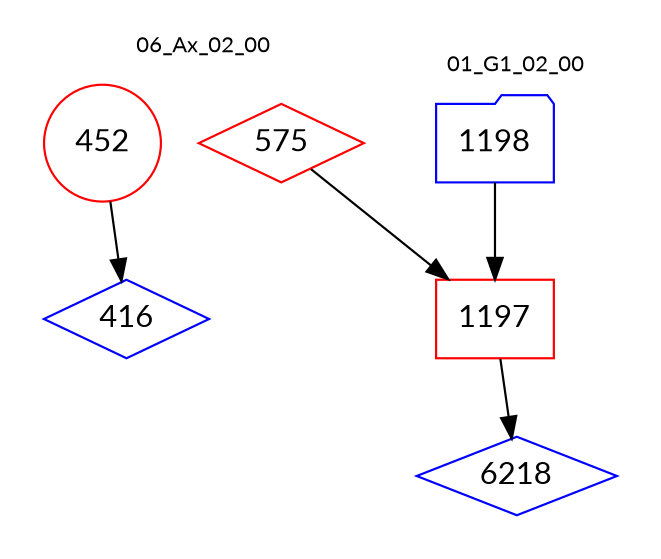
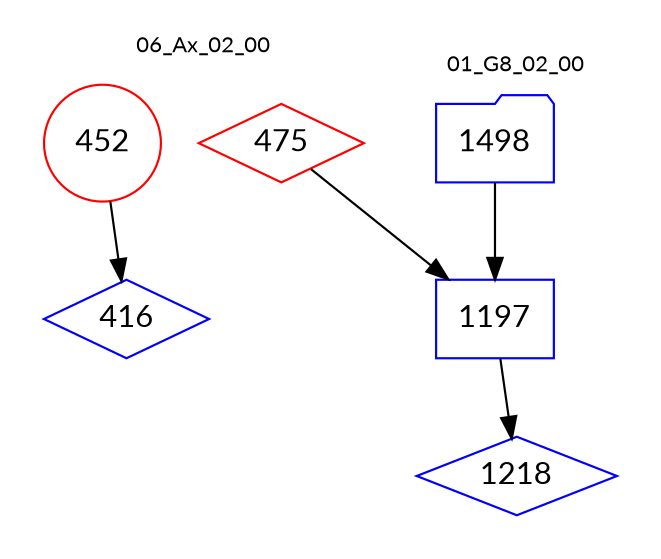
(517, 66) -> (517, 66)
(281, 143) -> (281, 143)
(495, 143) -> (495, 143)
(495, 319) -> (495, 319)
(517, 476) -> (517, 476)
